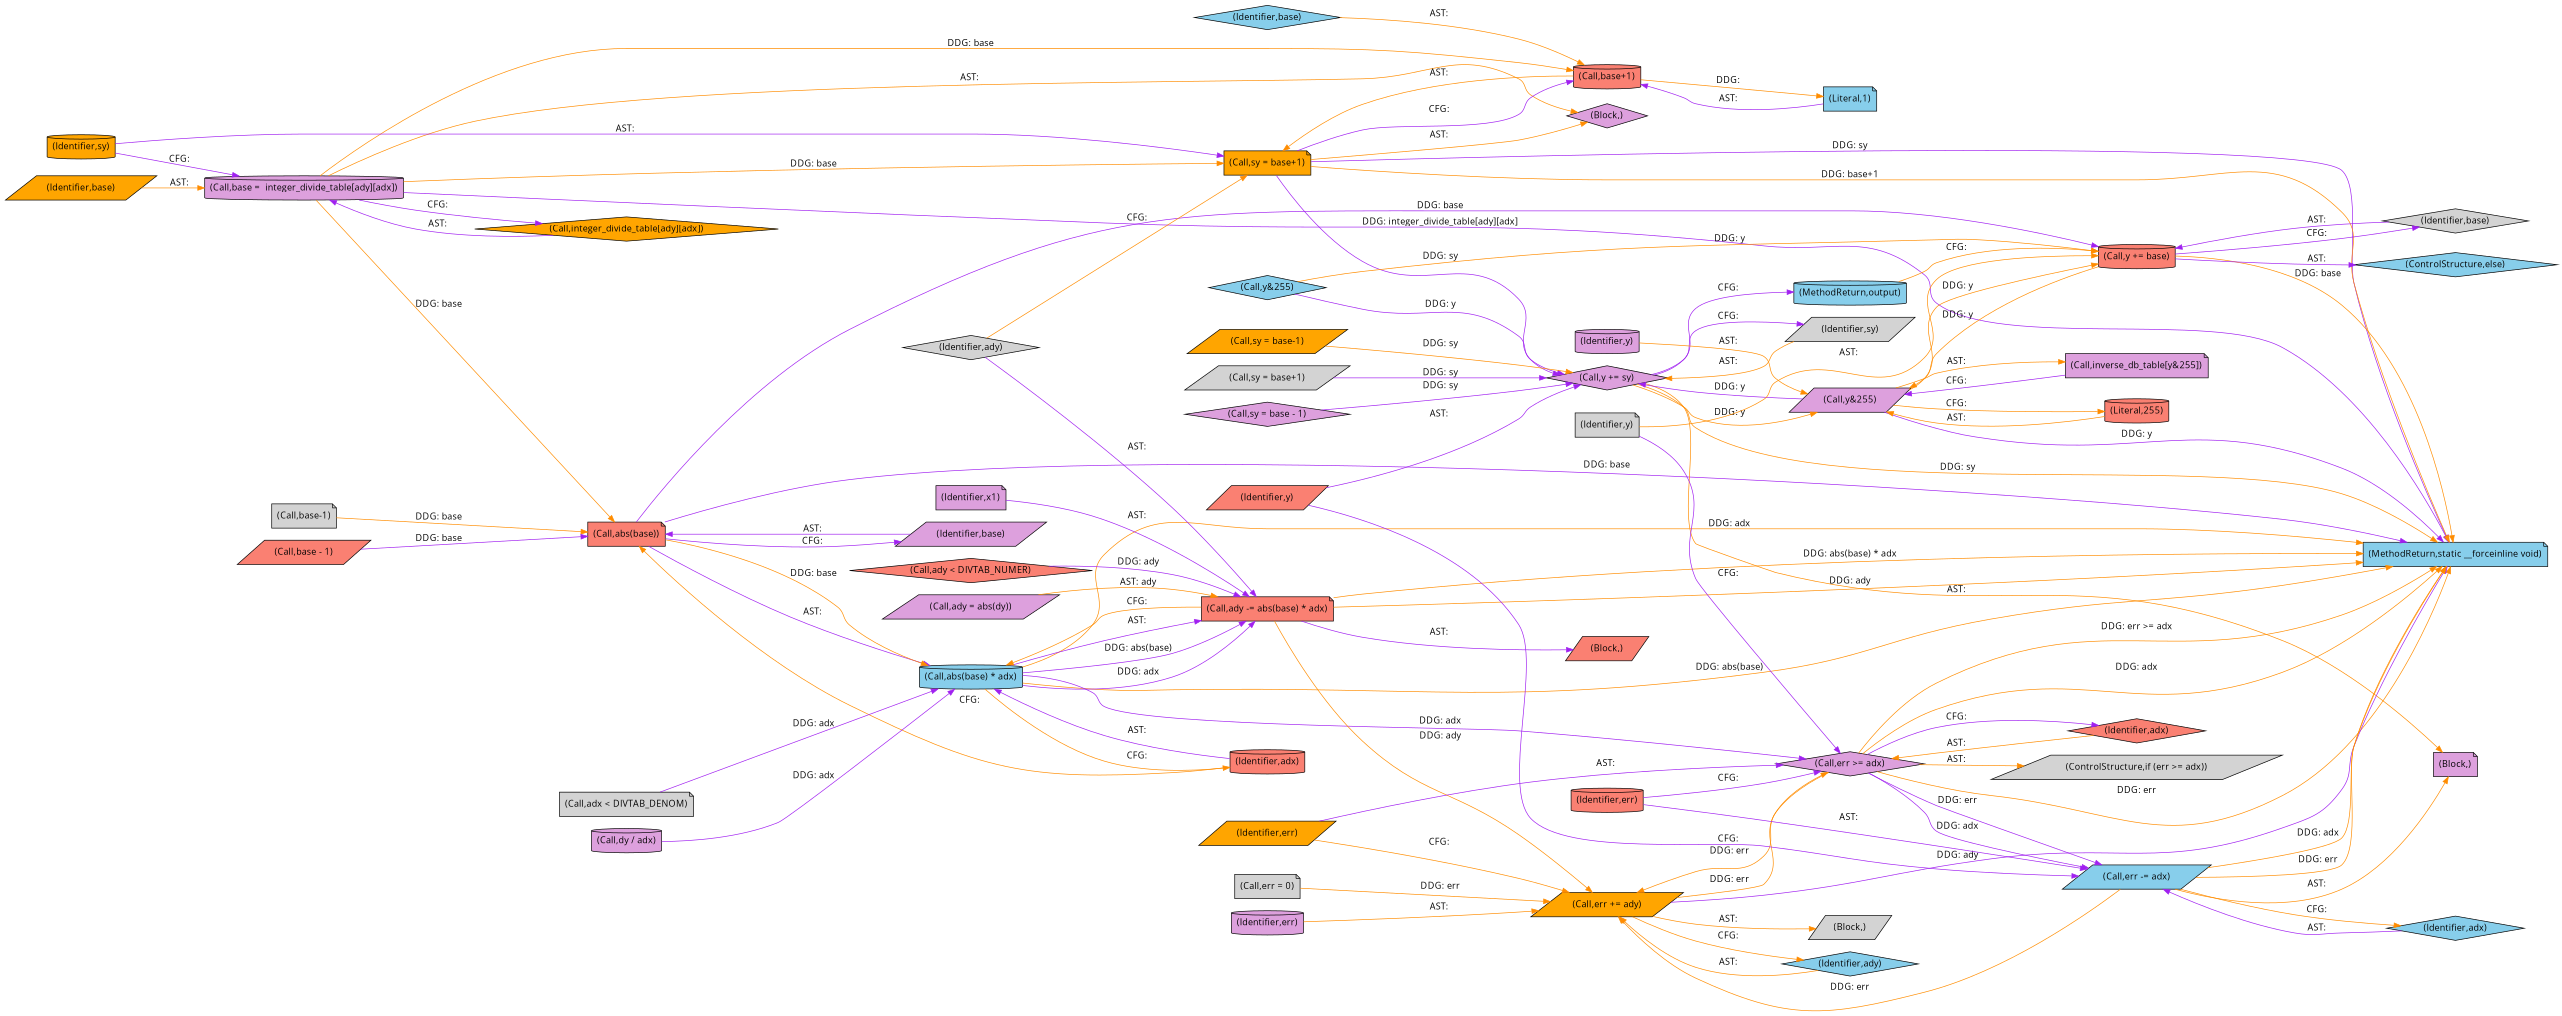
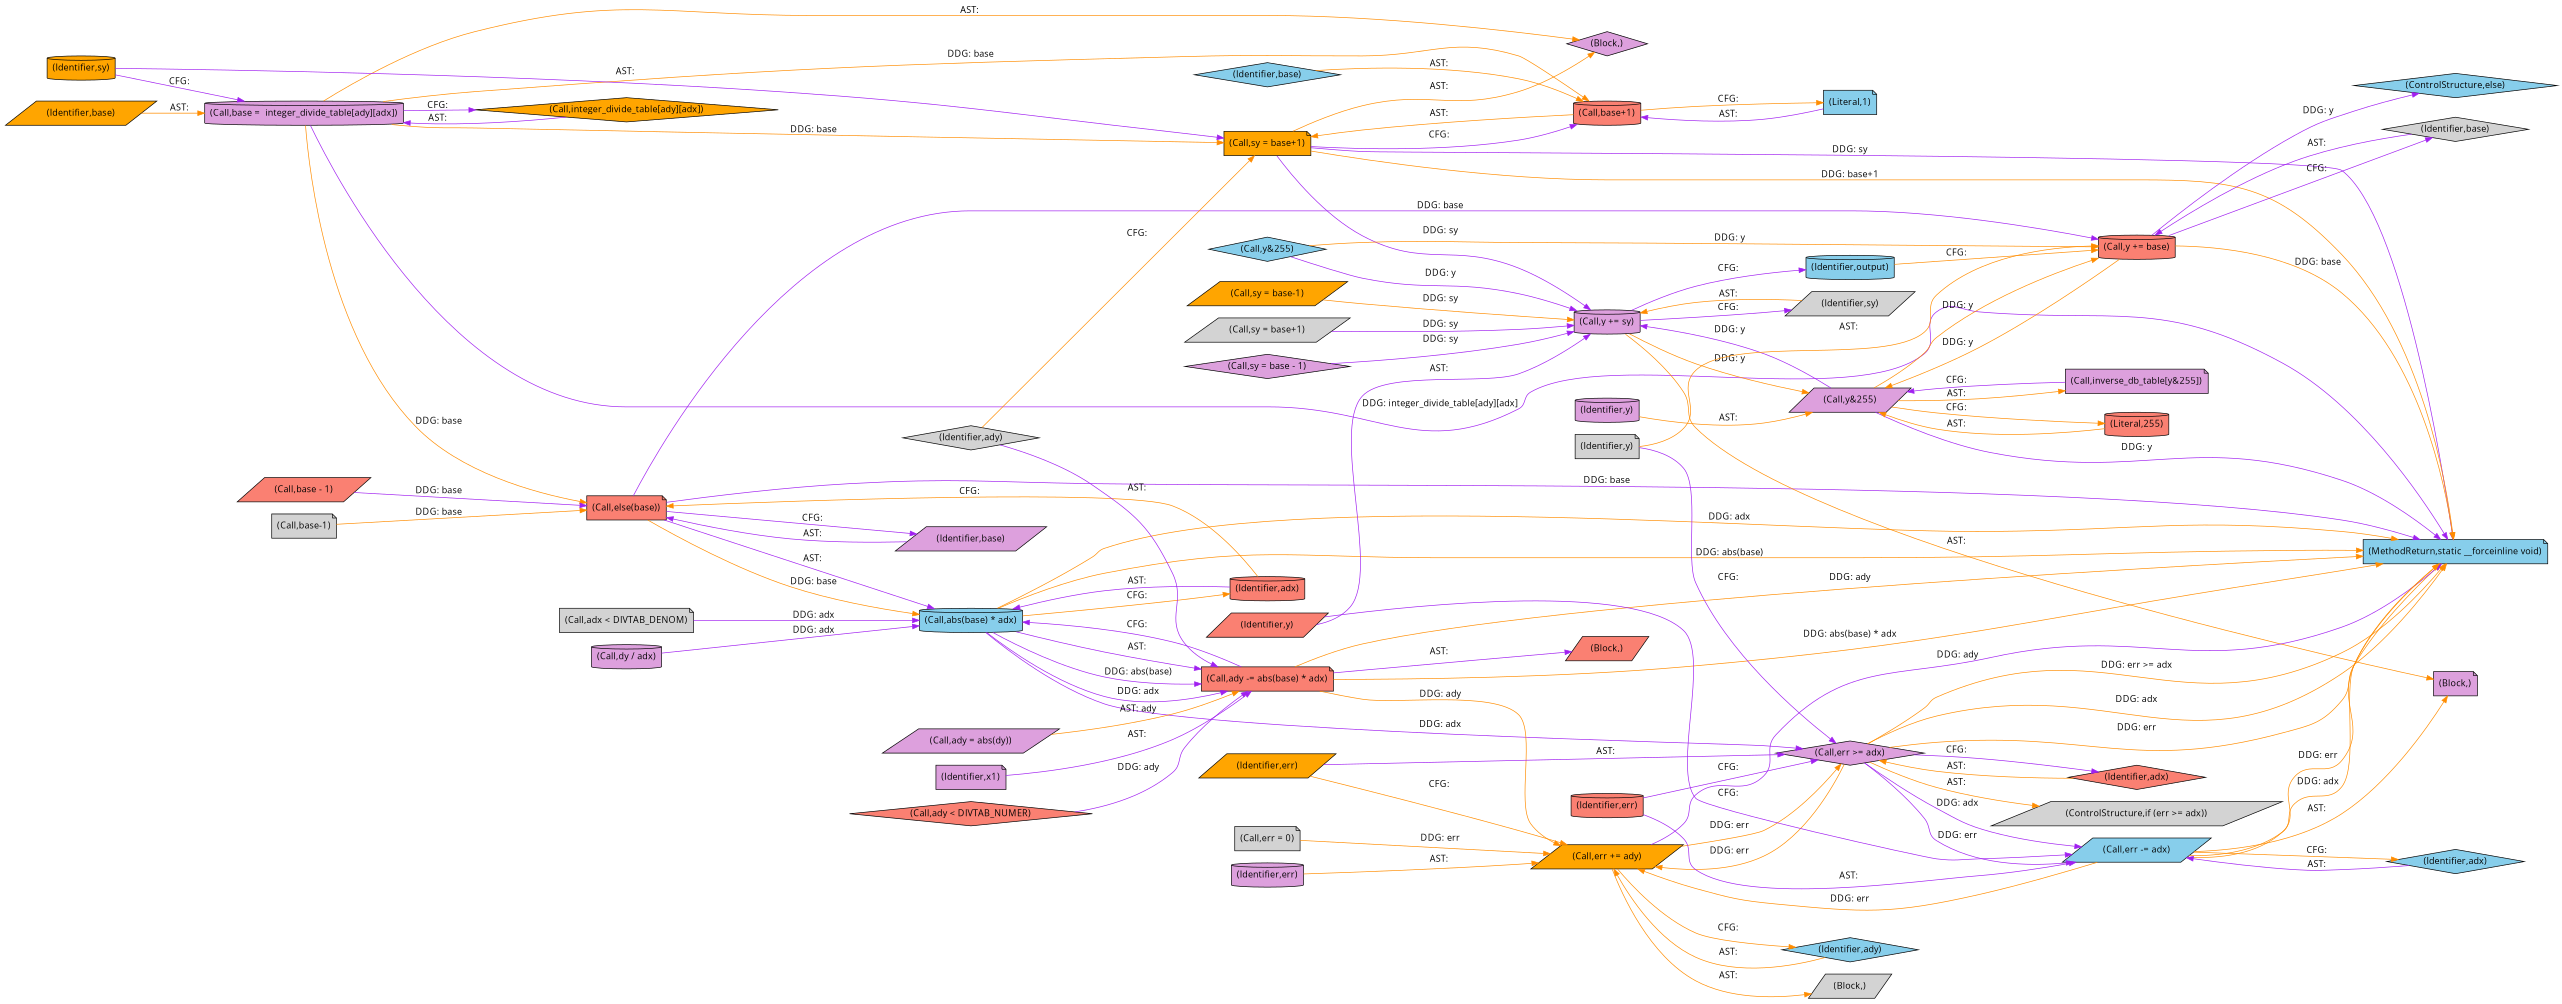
(1730, 80) -> (1730, 99)
(2318, 259) -> (2318, 111)
(1850, 293) -> (1850, 267)
(1607, 378) -> (1607, 322)
(2028, 474) -> none
(627, 534) -> (627, 508)
(1102, 616) -> (1138, 635)
